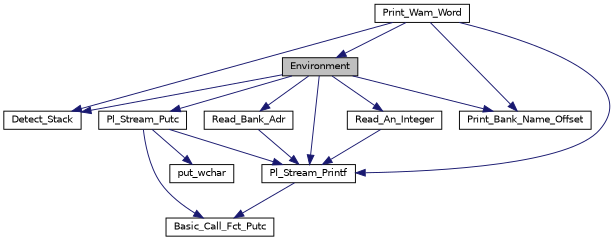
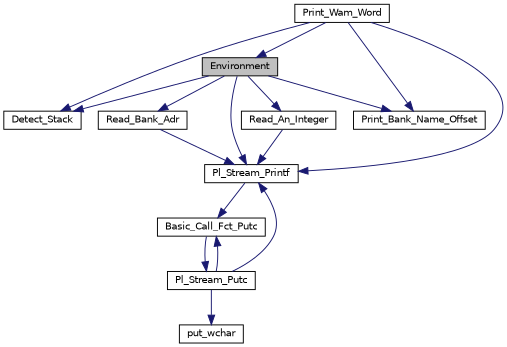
(236, 92) -> (205, 249)
